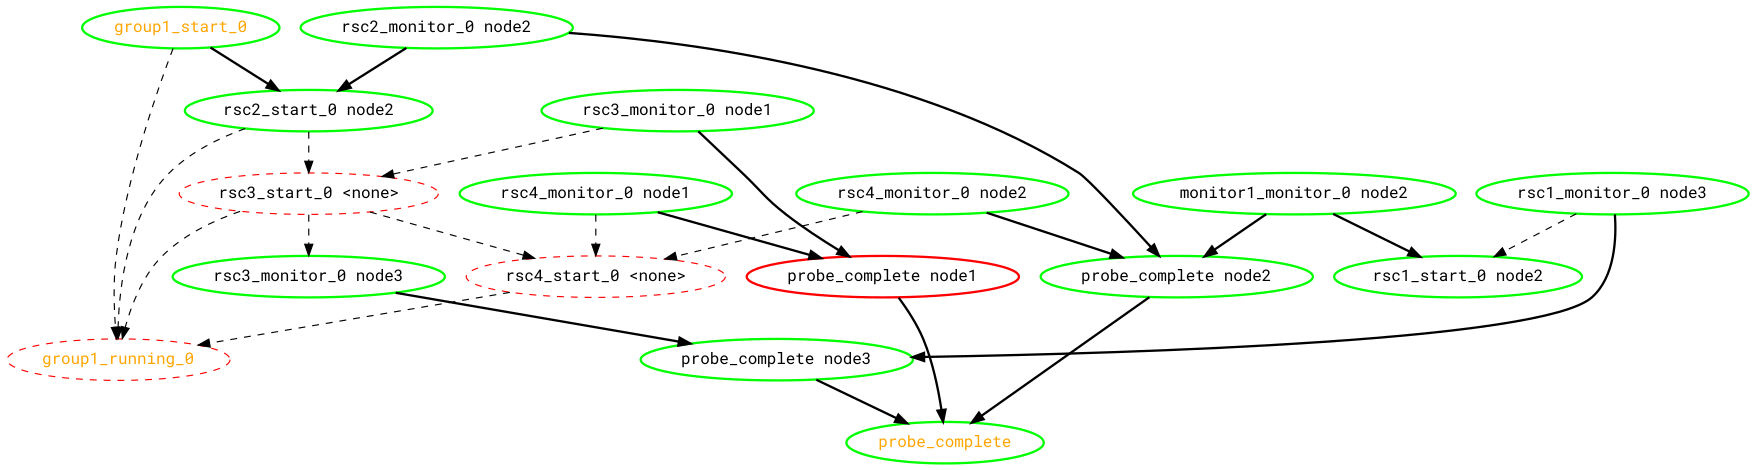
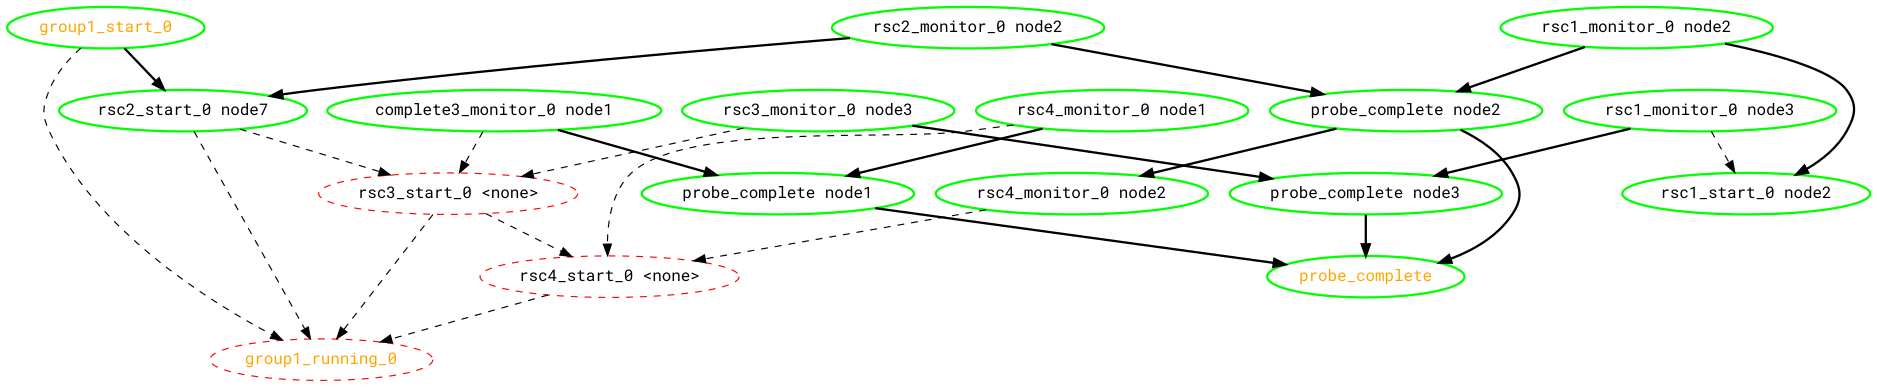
(309, 111) -> (183, 111)
(678, 111) -> (494, 111)
(1294, 194) -> (1637, 28)
(309, 230) -> (654, 148)
(1049, 233) -> (1245, 151)
(883, 277) -> (778, 194)
